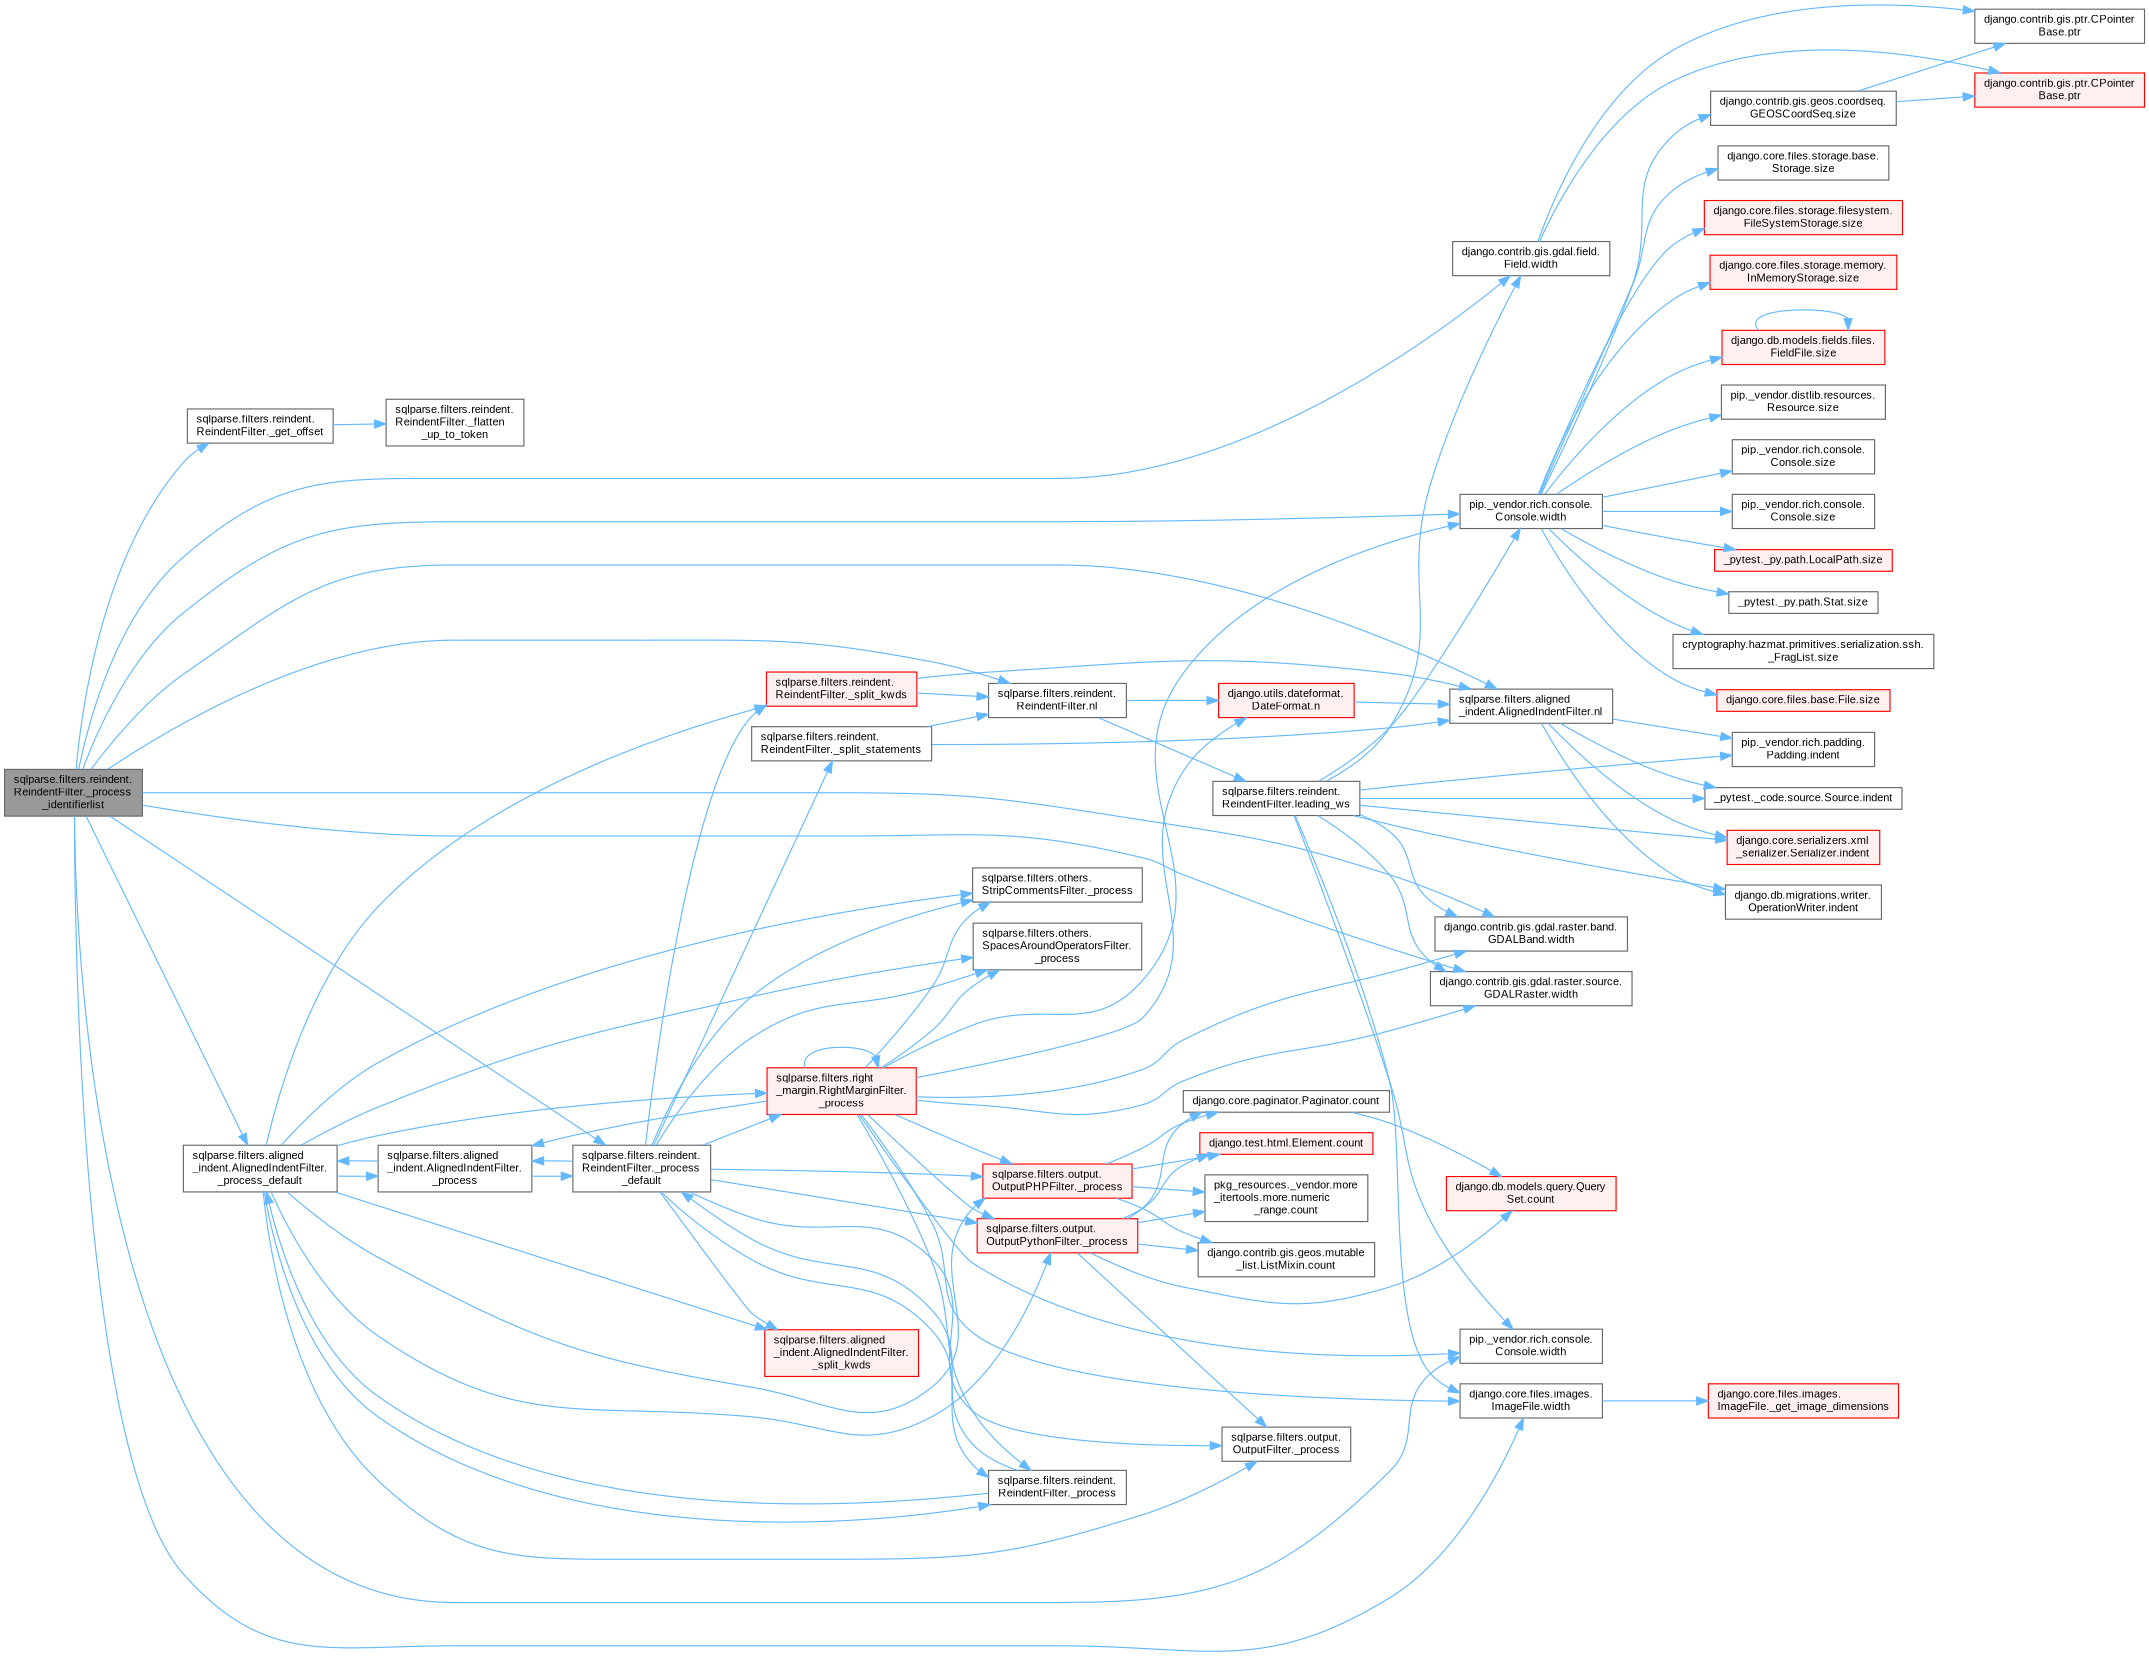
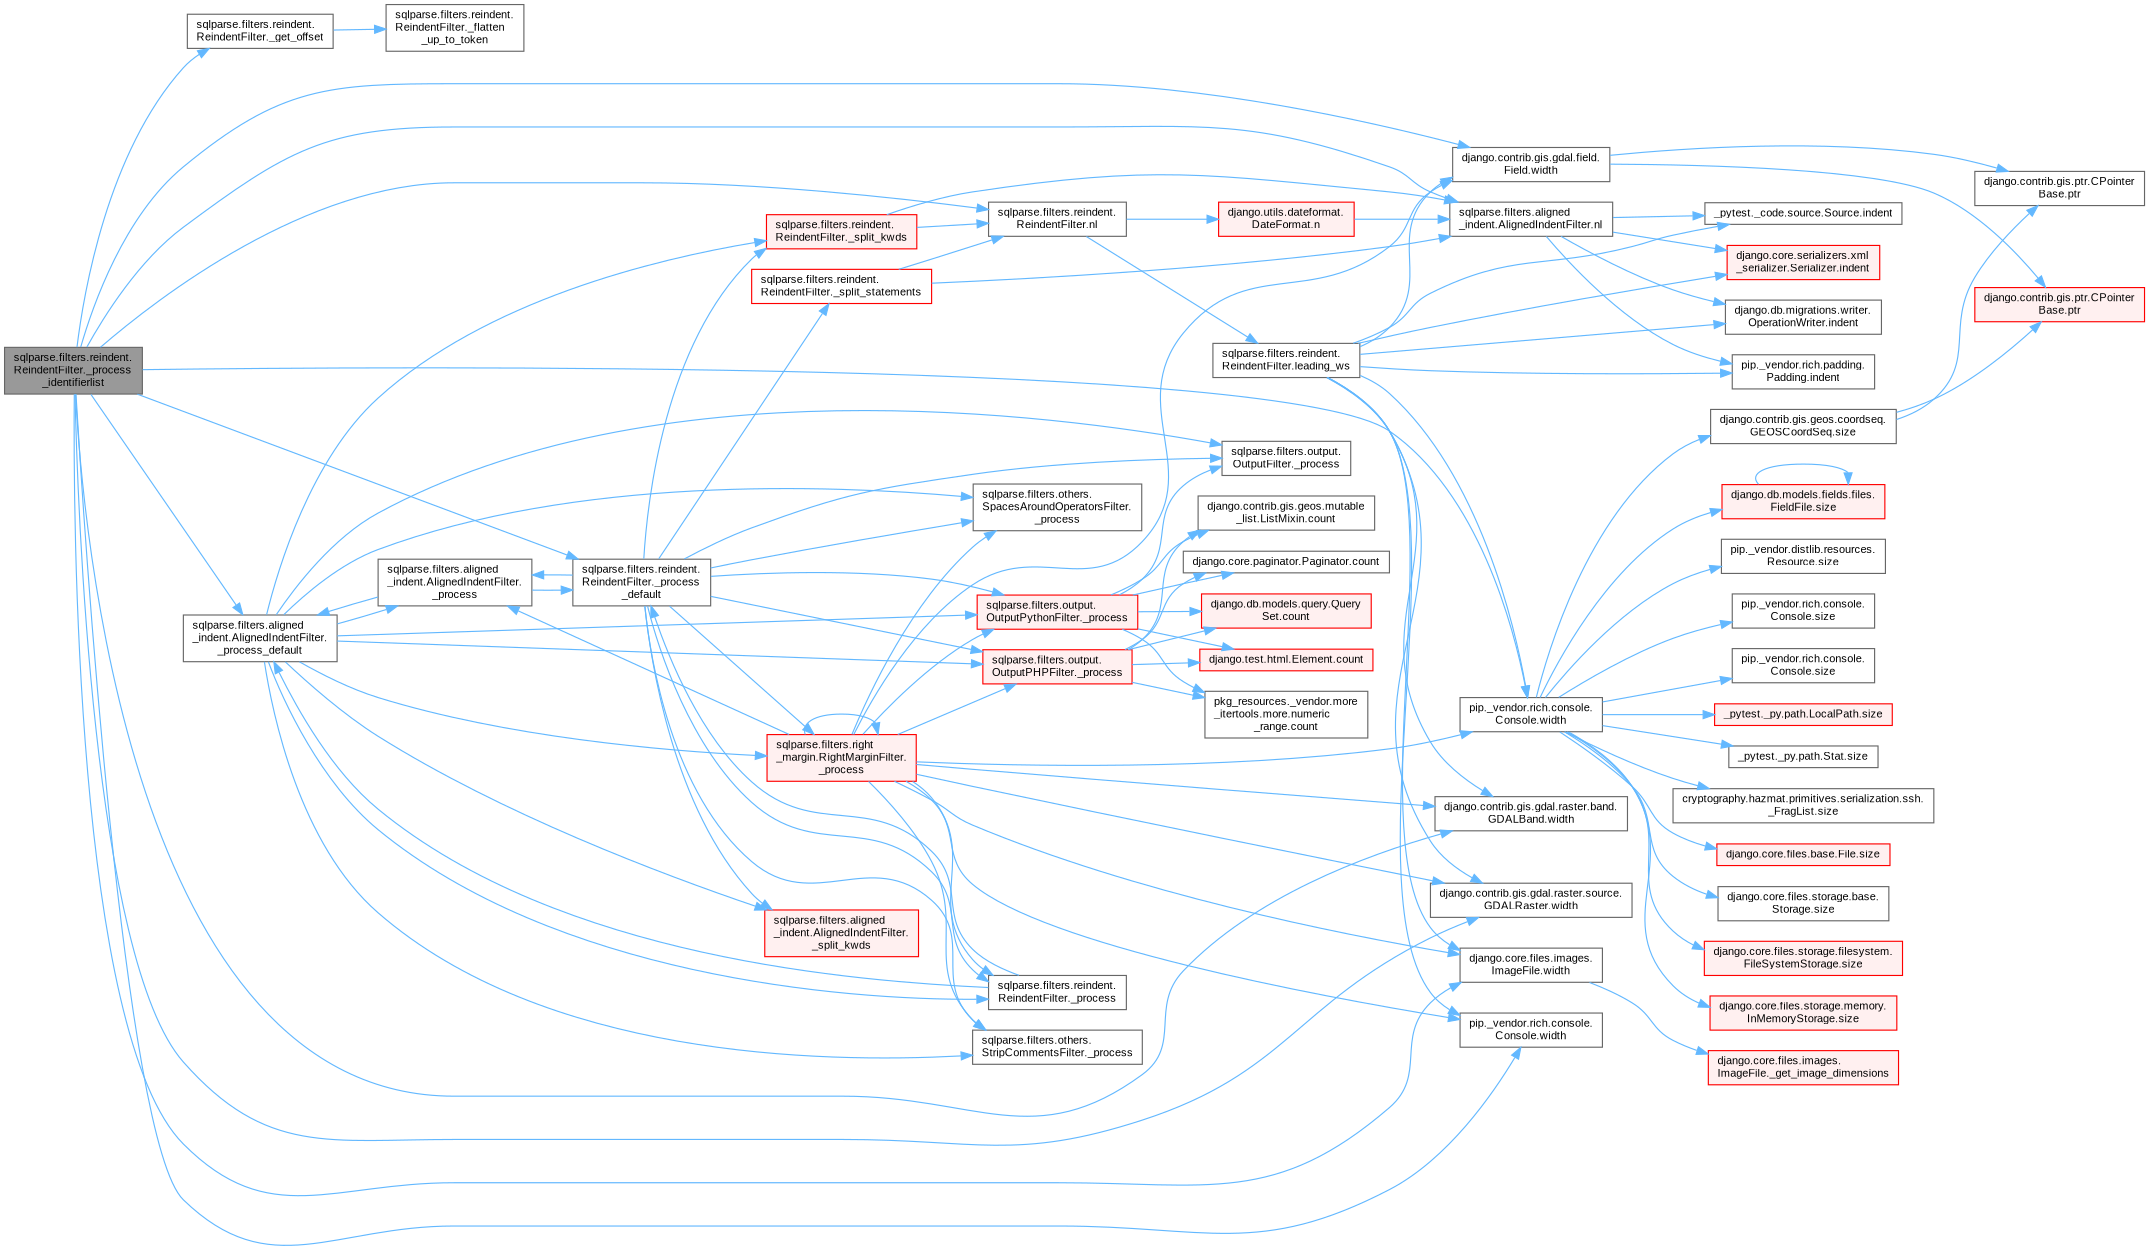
(842, 744) -> (842, 286)
(1167, 977) -> (1168, 469)
(1423, 1137) -> (1162, 641)
